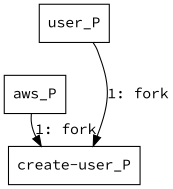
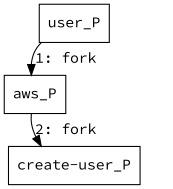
(107, 89) -> (34, 53)
(66, 130) -> (66, 130)
